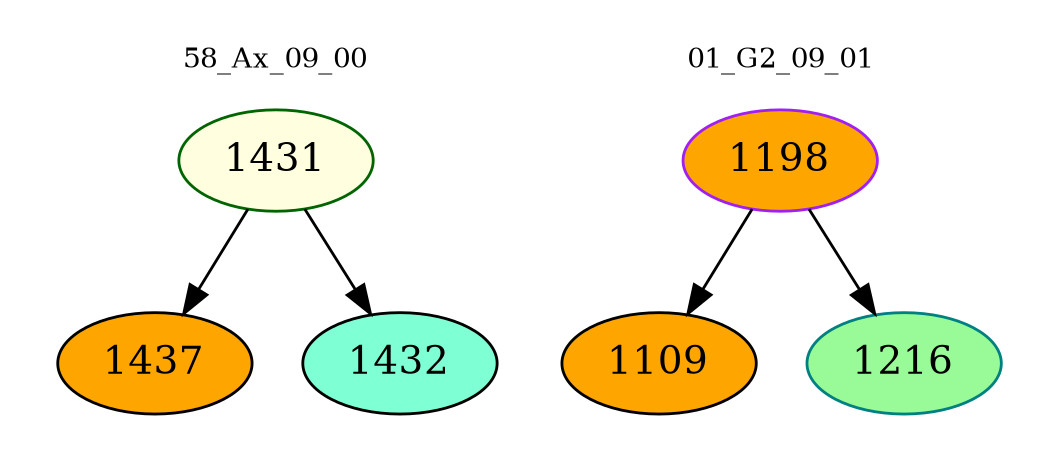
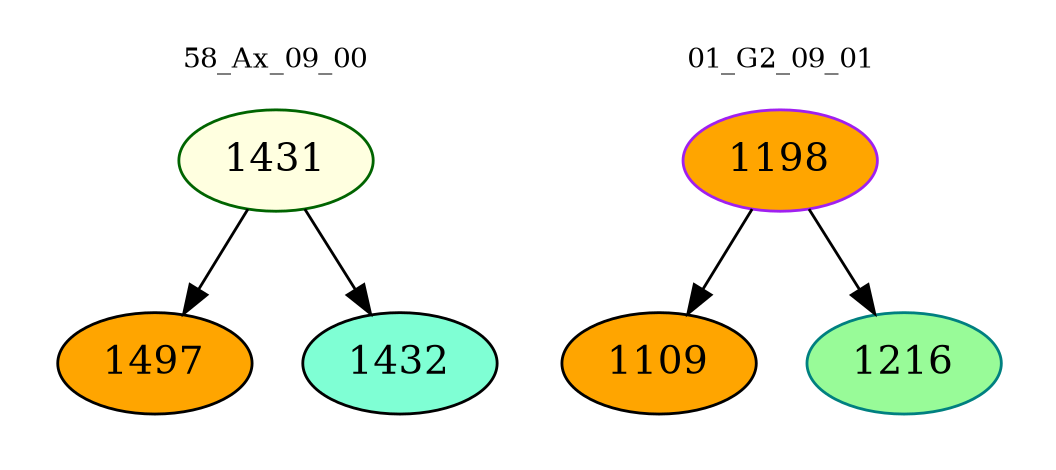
(155, 363) -> (155, 363)
